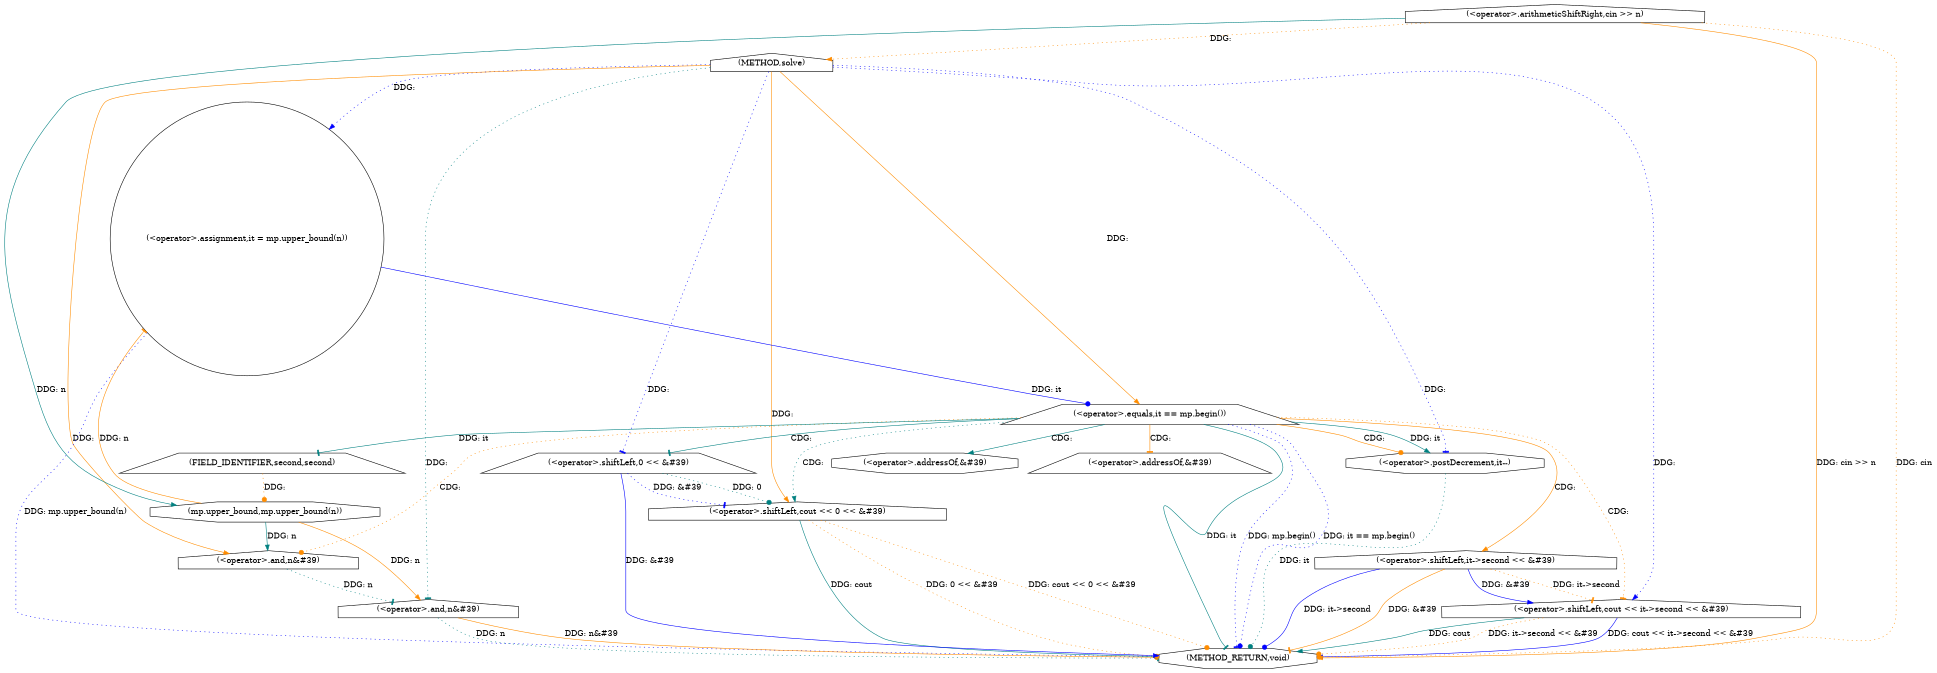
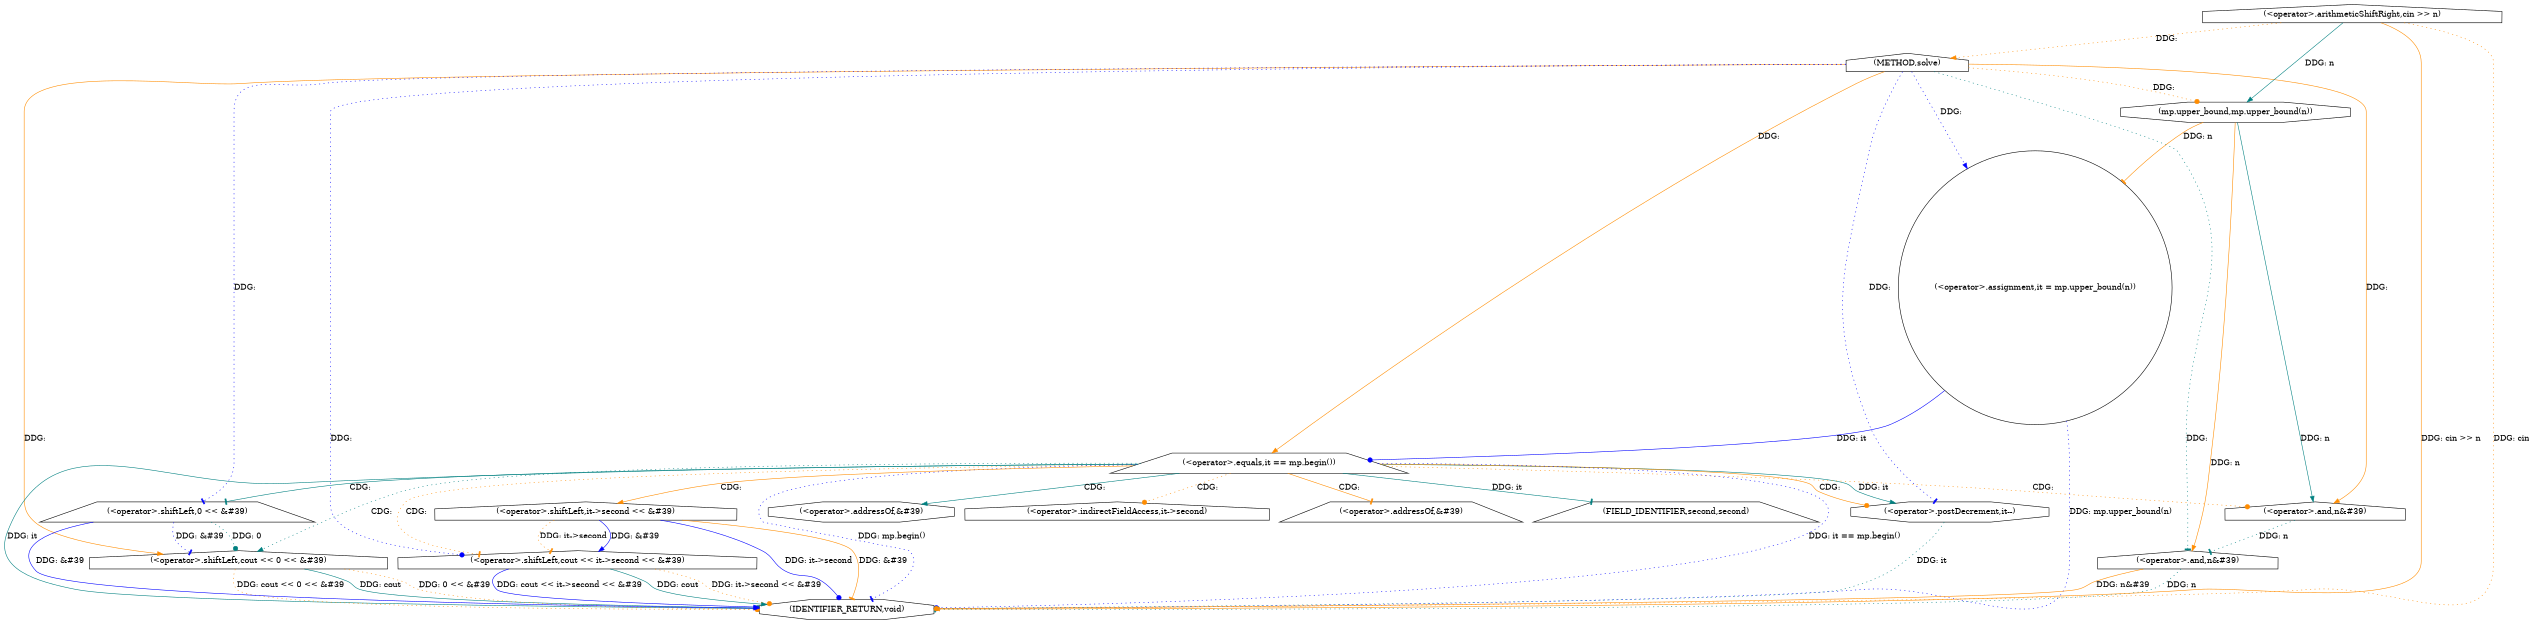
(1474, 72) -> (817, 78)
(263, 485) -> (2082, 79)
none -> (1117, 512)
(1238, 658) -> (847, 610)
